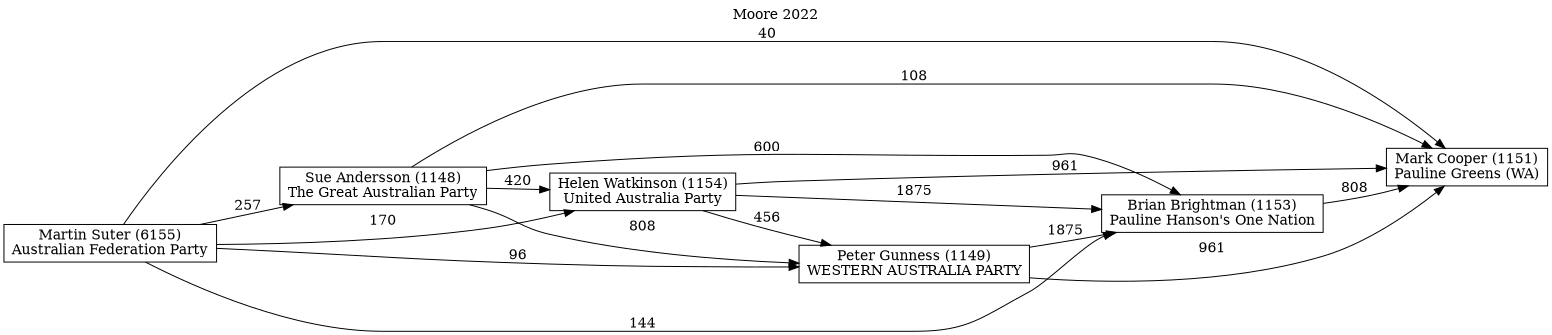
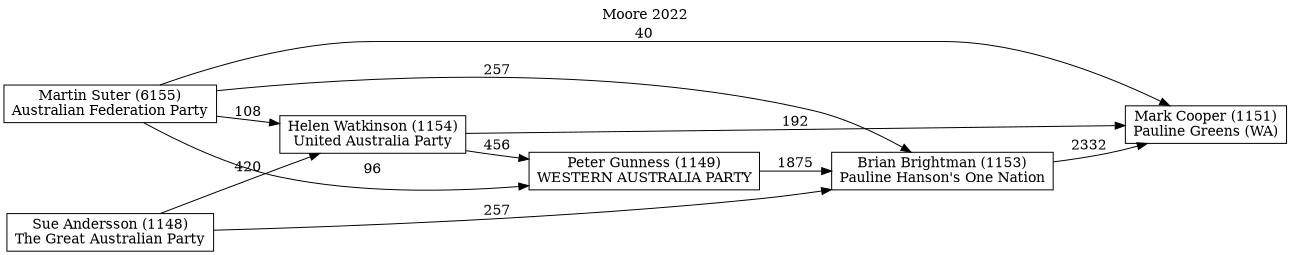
(914, 84) -> none
(767, 148) -> (497, 211)
(1066, 167) -> (796, 122)
(1355, 188) -> (1089, 146)
(914, 202) -> none
(242, 216) -> none
(383, 221) -> (248, 112)
(626, 248) -> none
(1242, 273) -> none
(643, 324) -> (497, 71)
